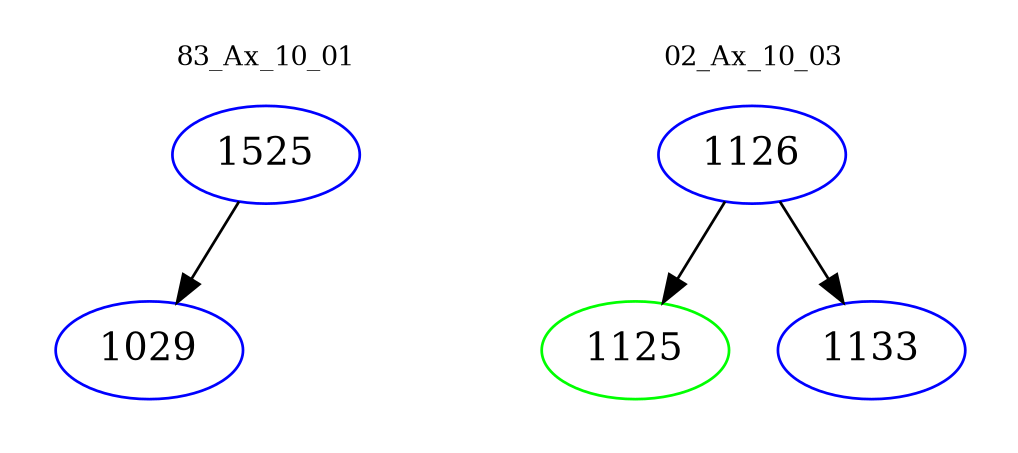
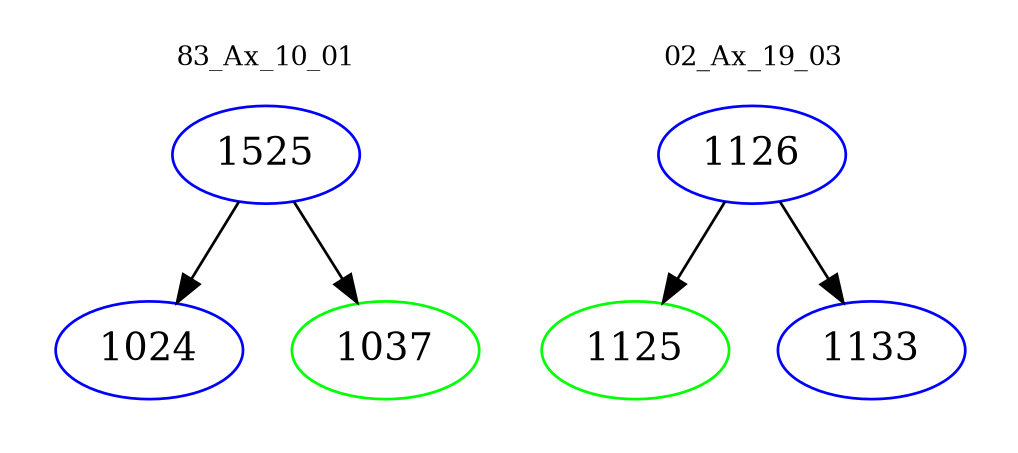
(753, 58) -> (753, 58)
(149, 350) -> (149, 350)
none -> (386, 350)
